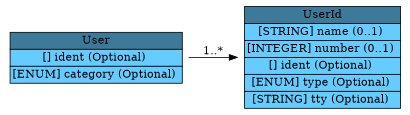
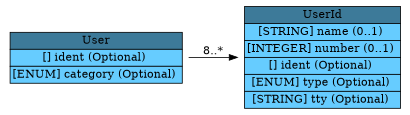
(213, 51) -> (213, 51)
